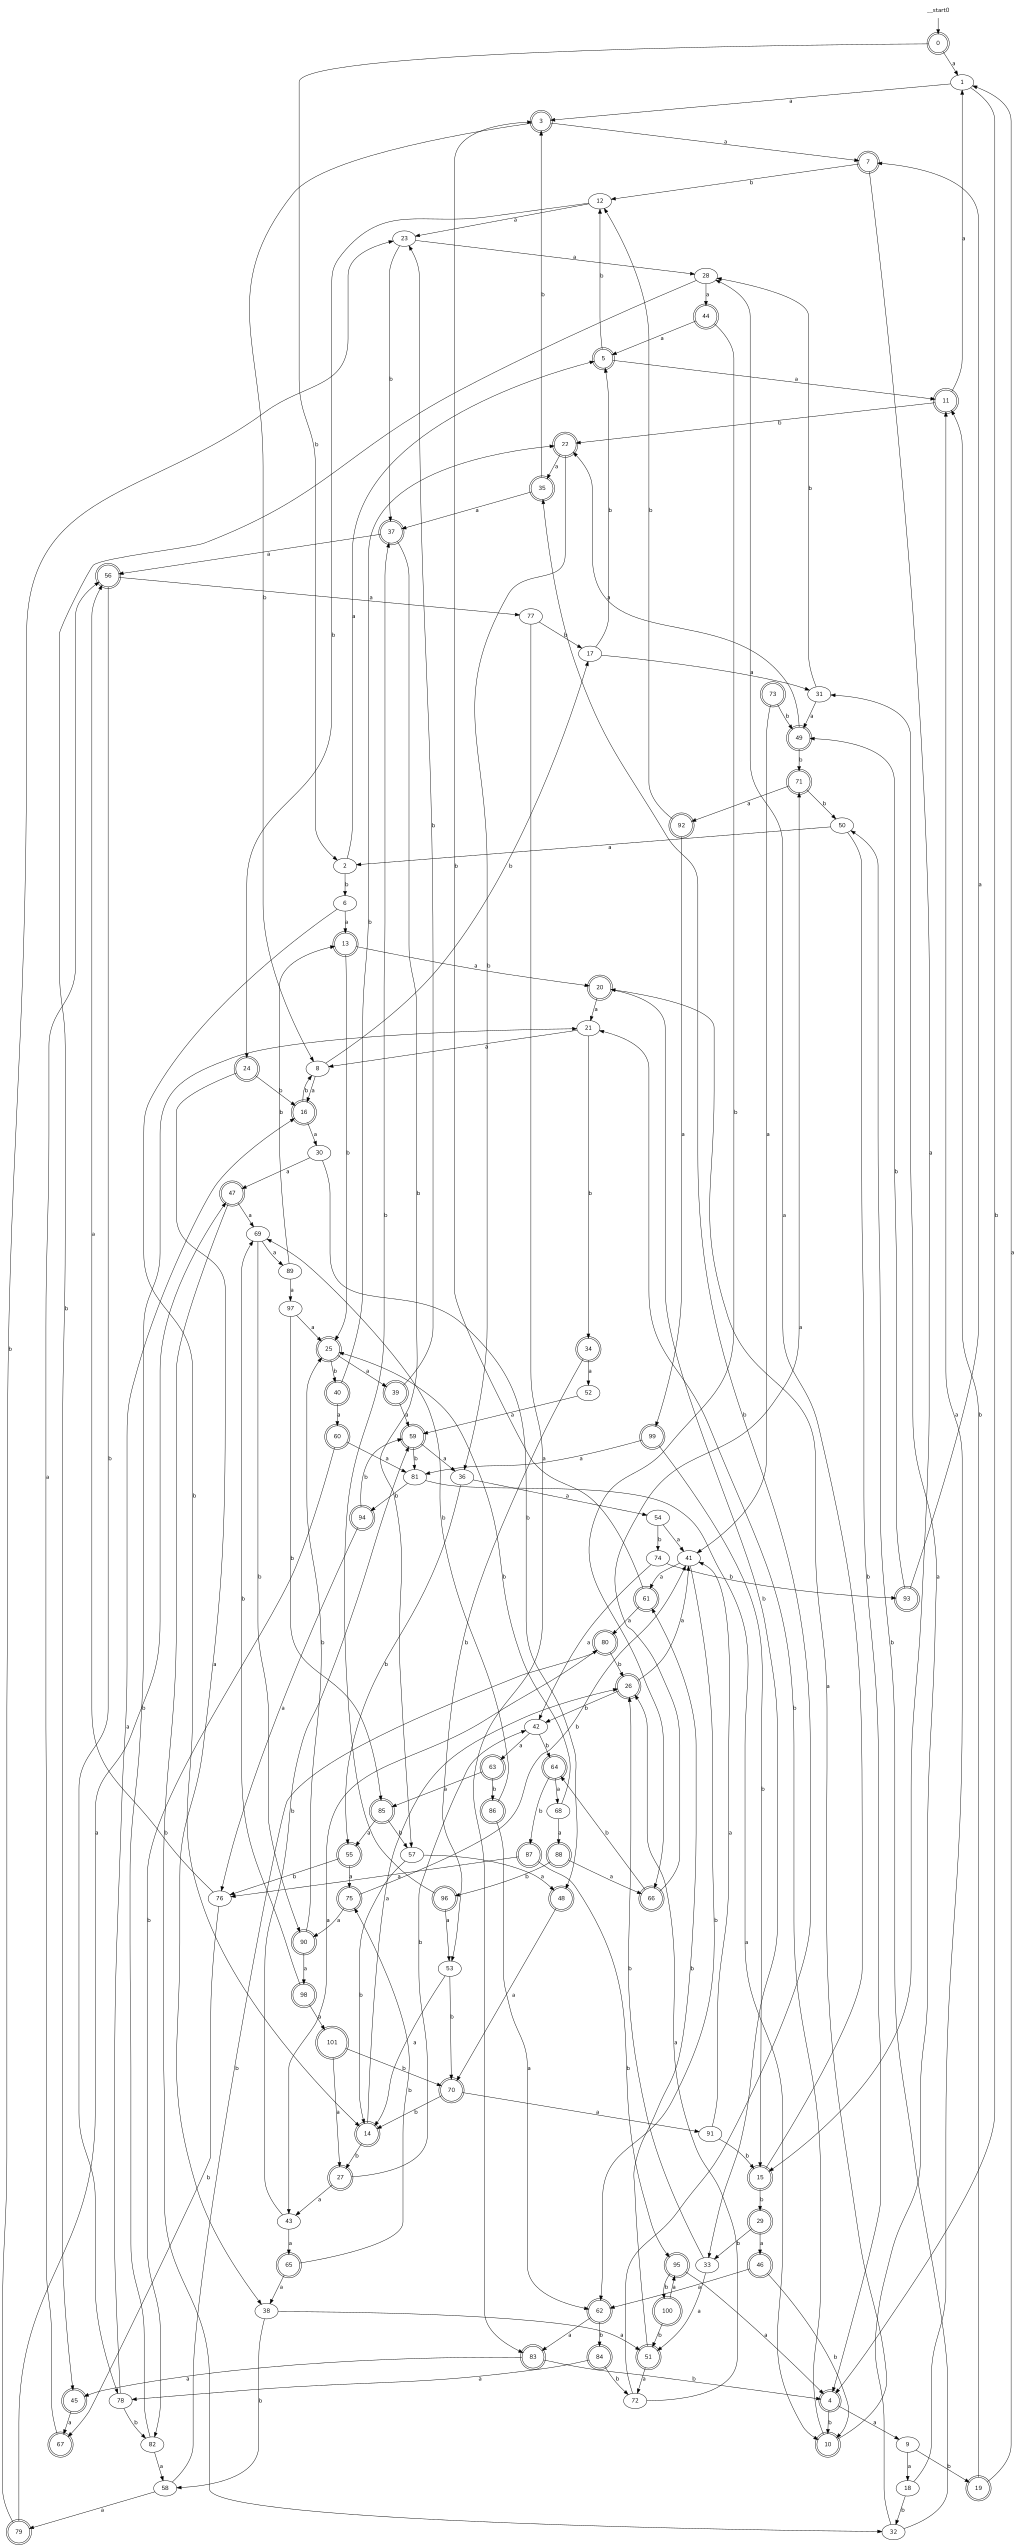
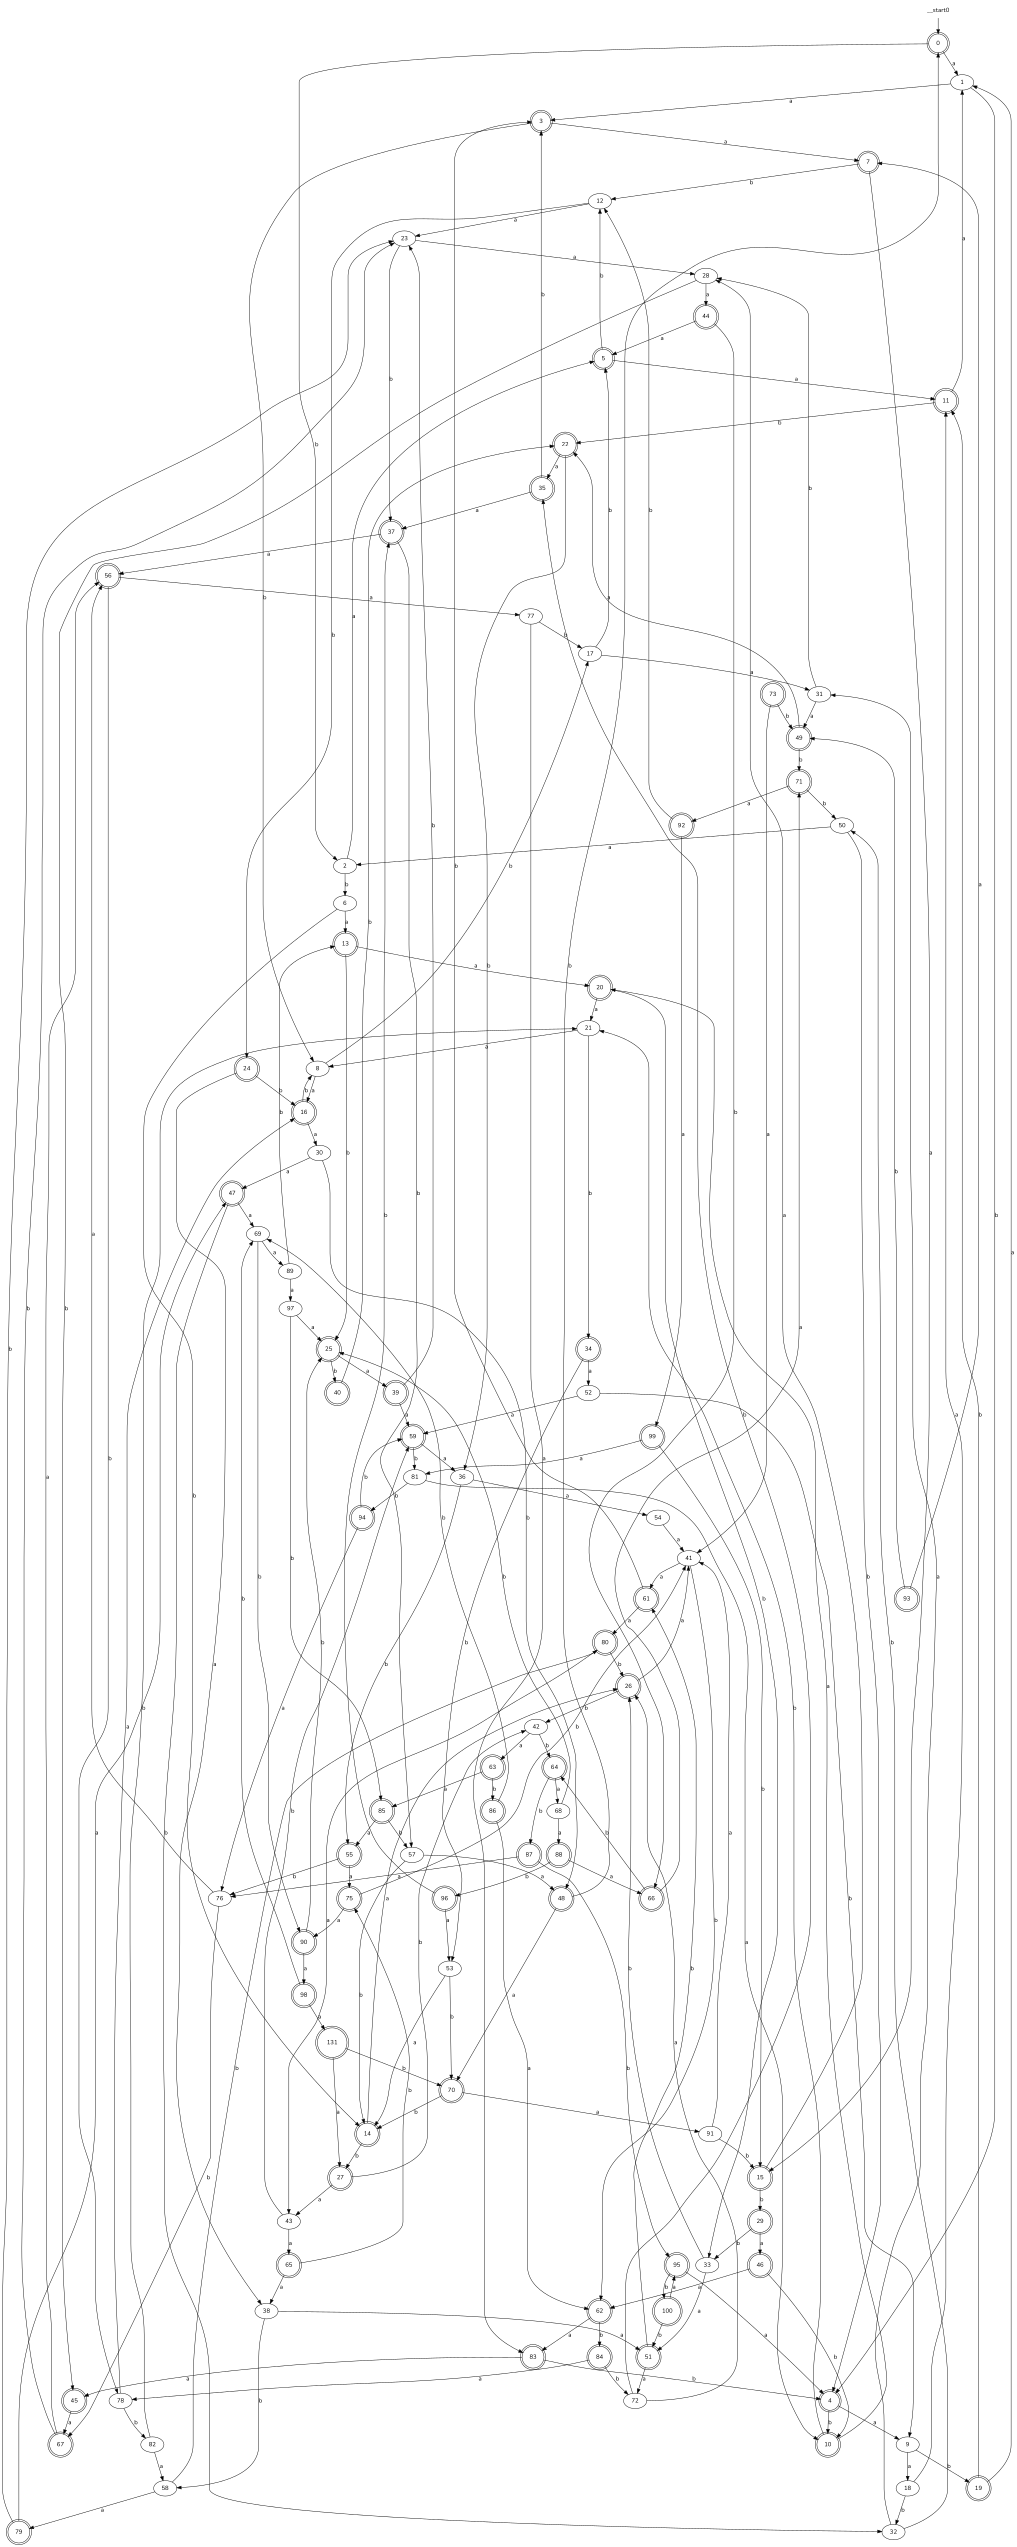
none -> (583, 873)
none -> (29, 1252)
(337, 1437) -> none
(658, 1558) -> none
none -> (845, 1847)
(332, 2043) -> (332, 2043)
